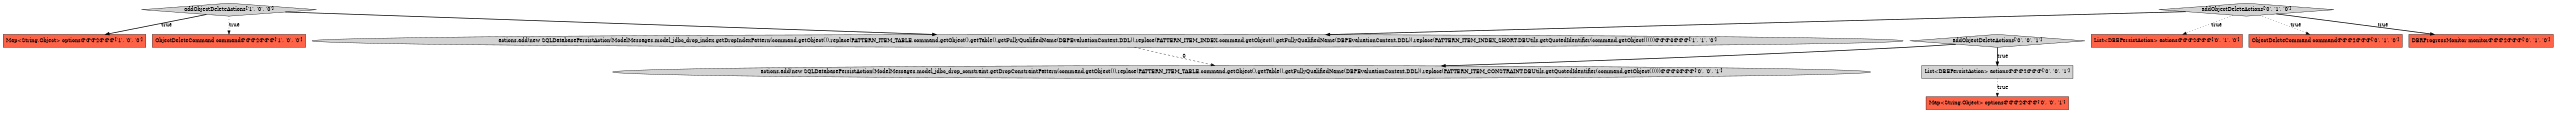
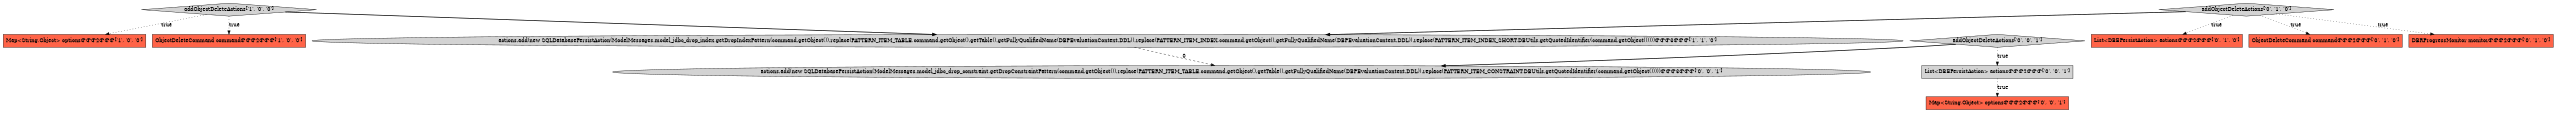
(158, 24) -> (158, 24)
(2353, 24) -> (2353, 24)
(1997, 55) -> (1997, 55)
